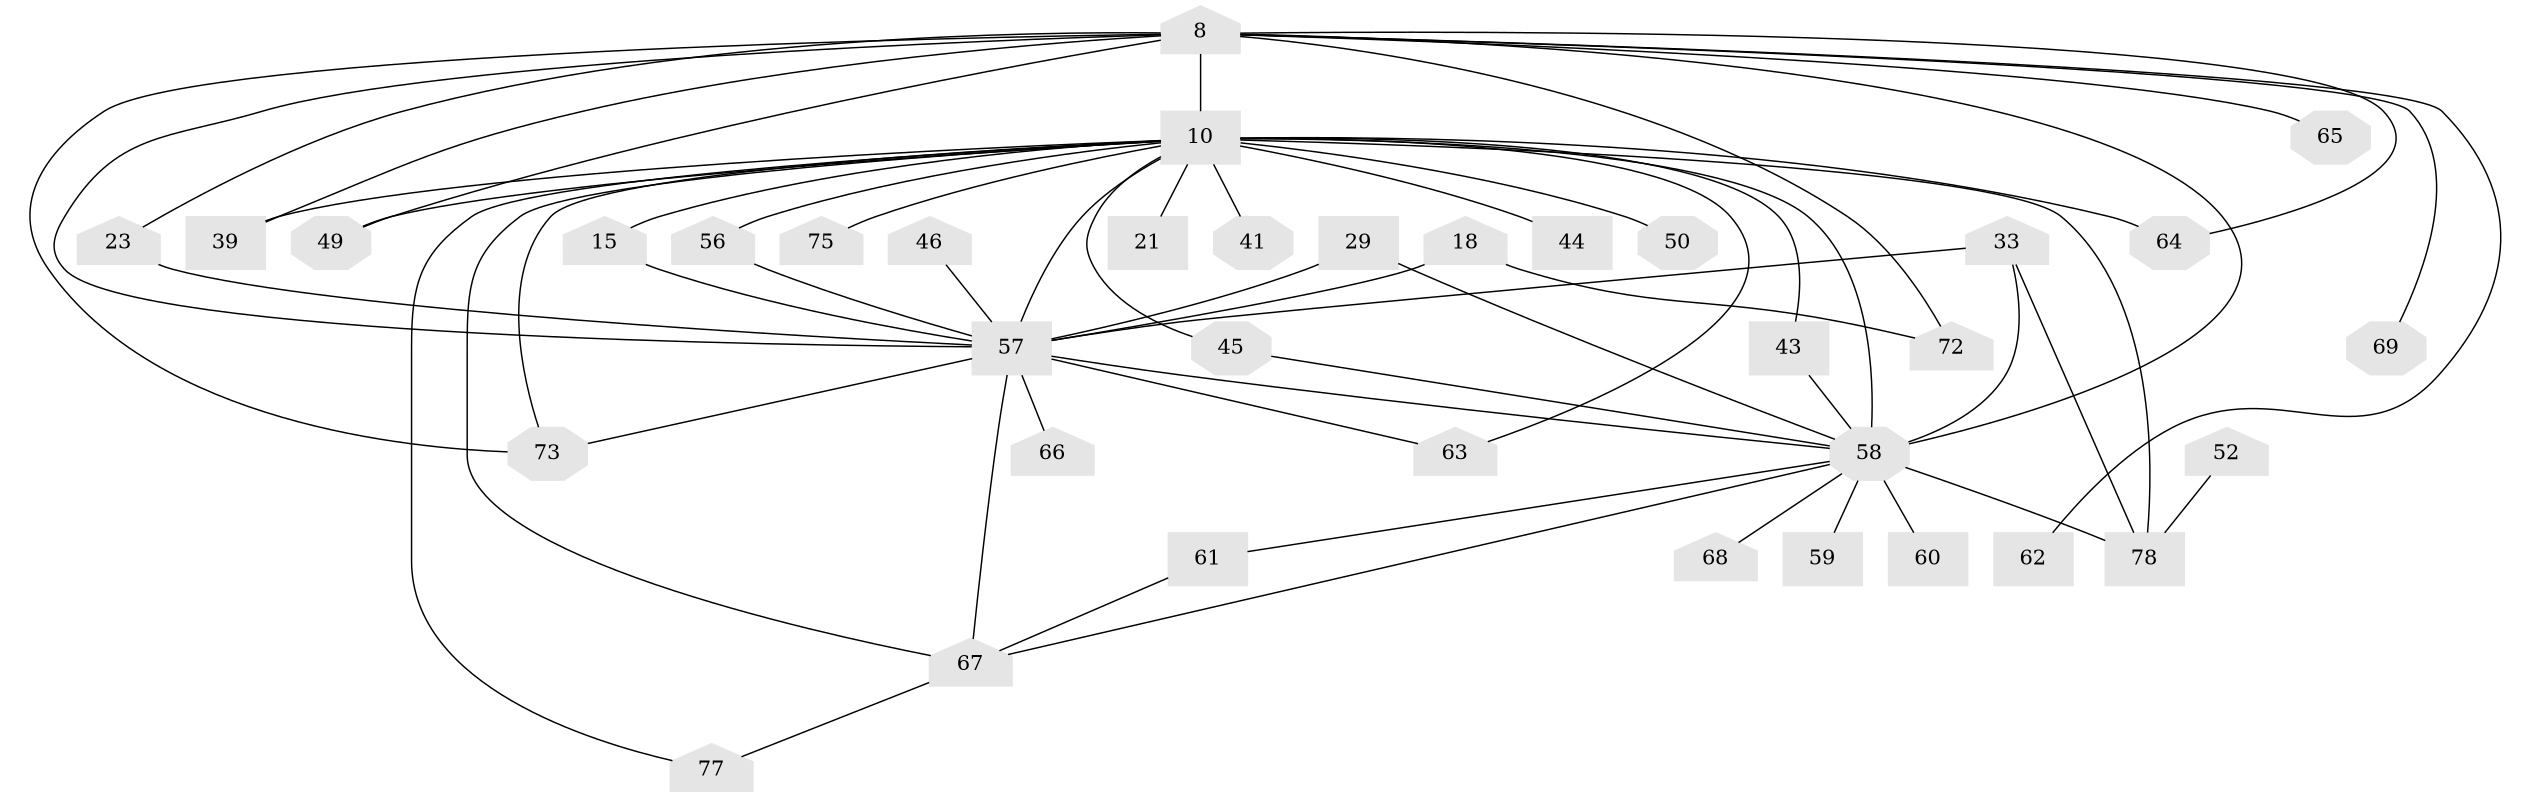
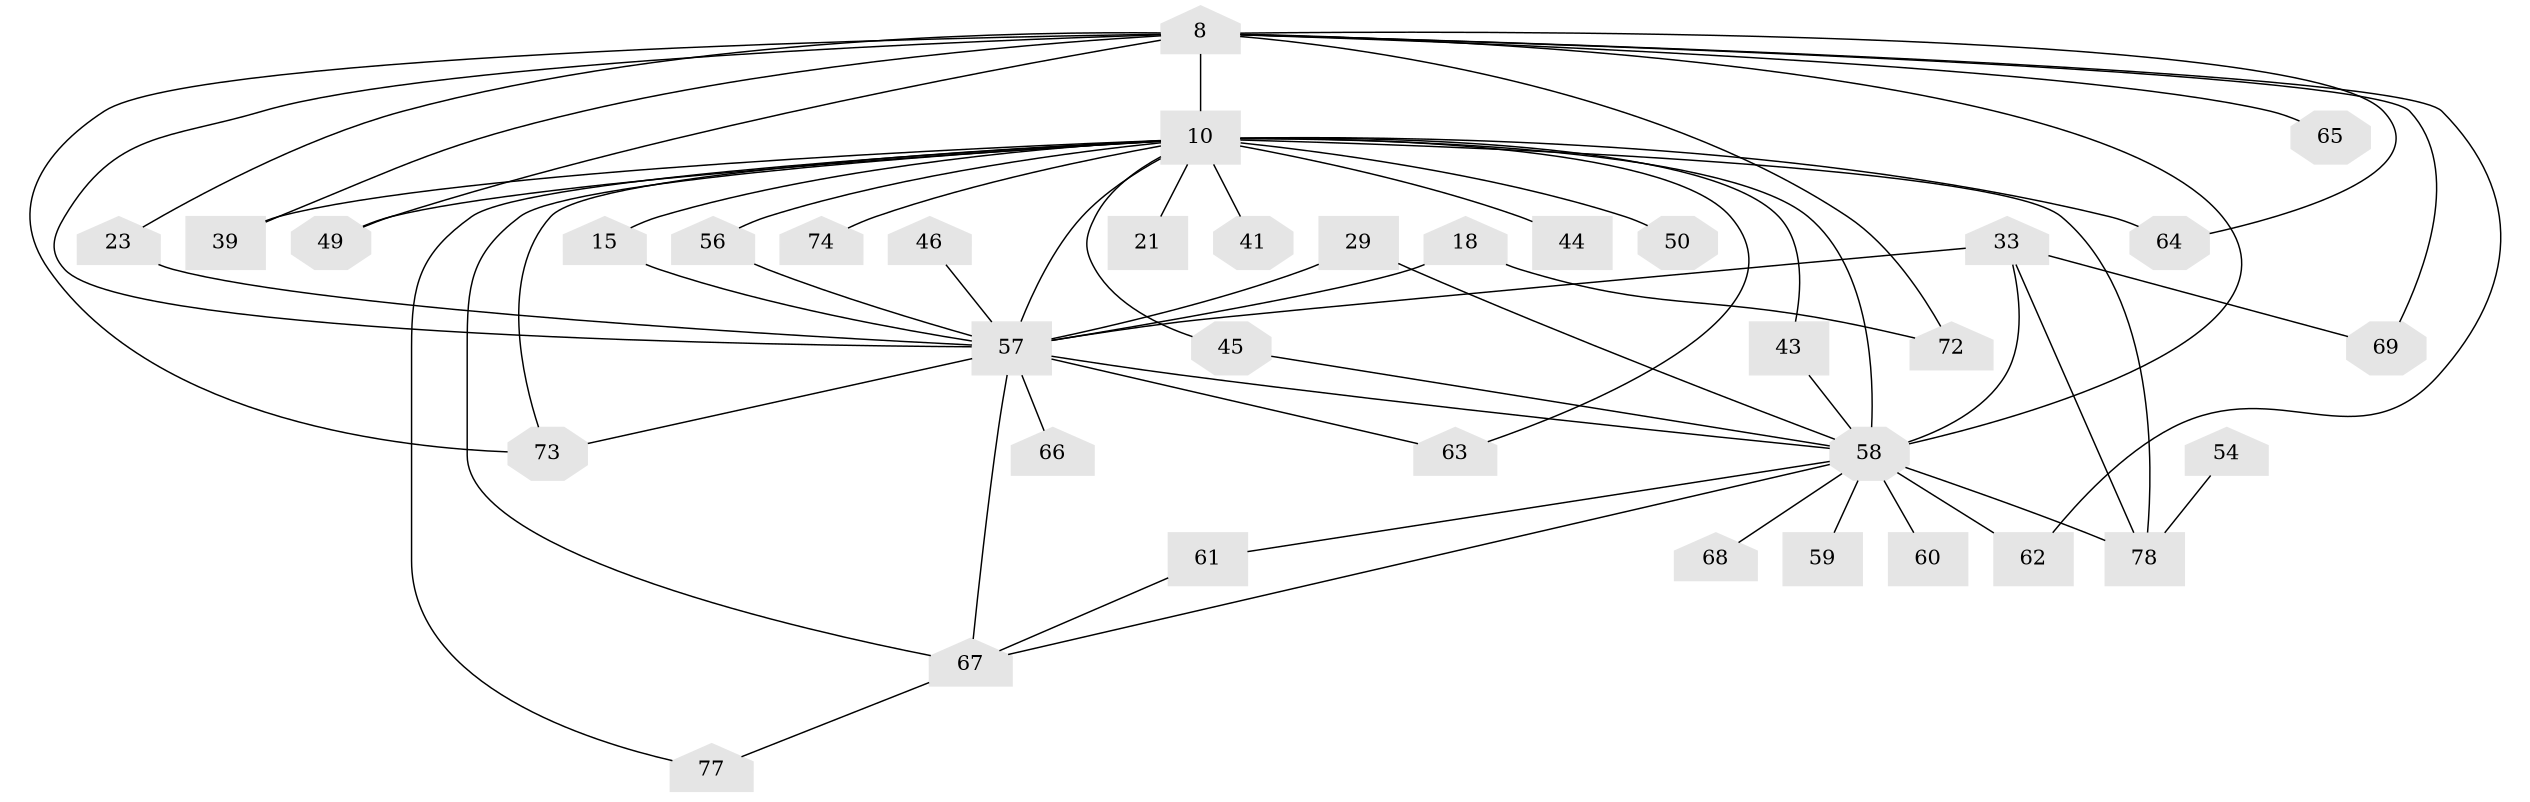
(821, 243) -> (821, 243)
none -> (2198, 296)
(2227, 454) -> (2227, 454)
none -> (1946, 503)
